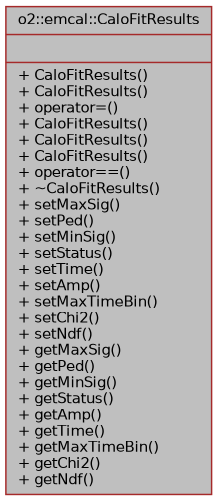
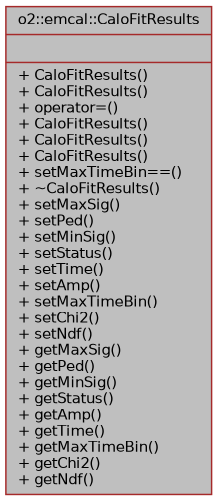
(74, 173) -> (100, 173)
